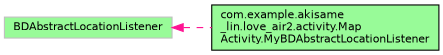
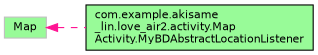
(88, 28) -> (25, 28)
